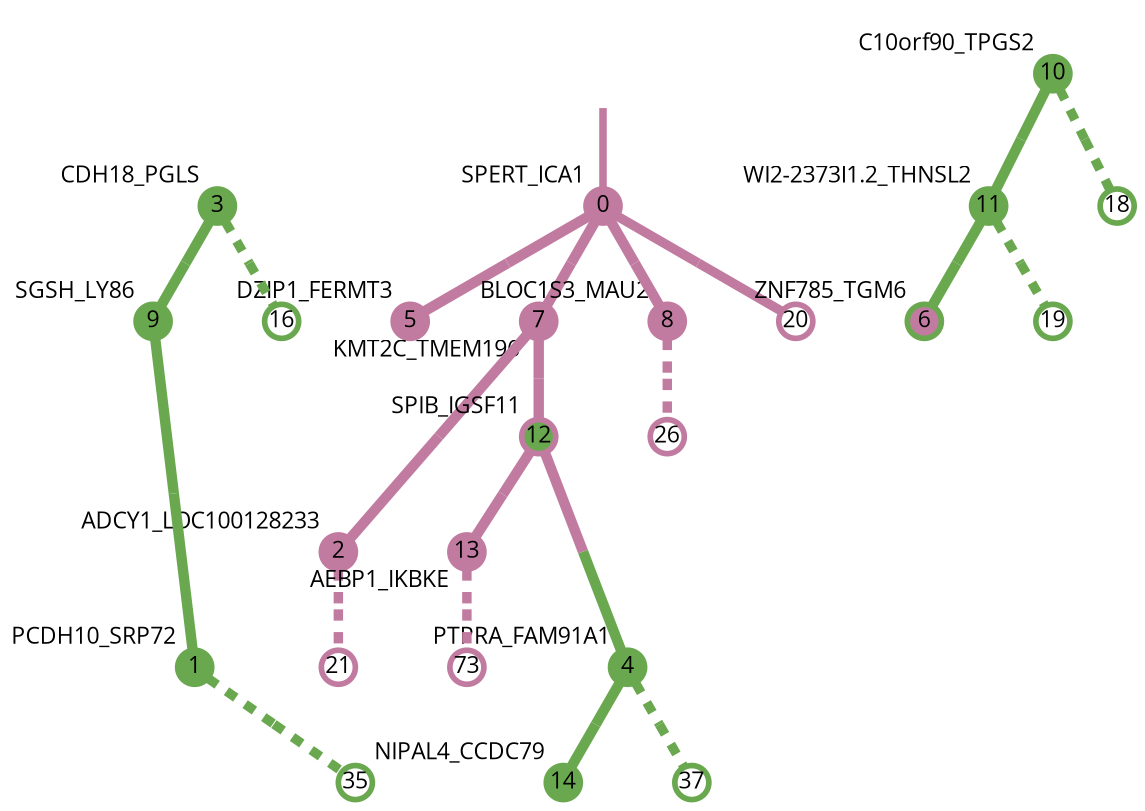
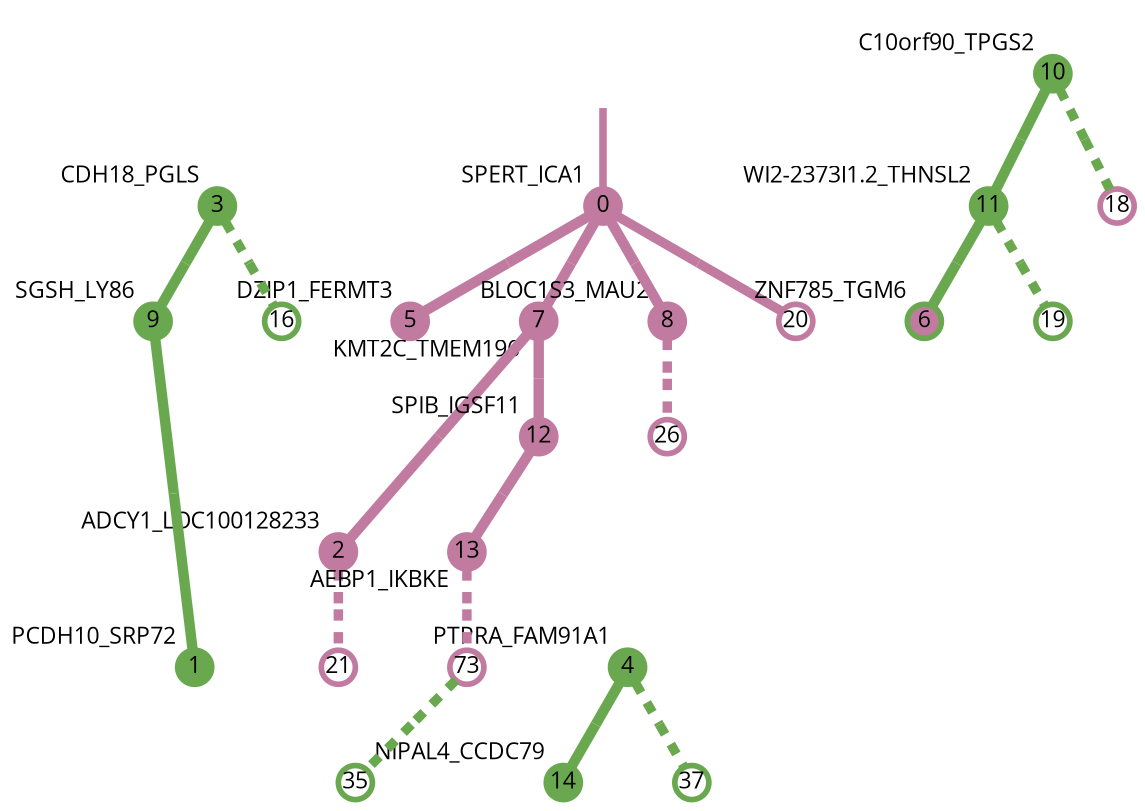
(1117, 206) -> (1117, 206)
(539, 437) -> (539, 437)
(583, 552) -> none
(274, 724) -> (411, 725)
